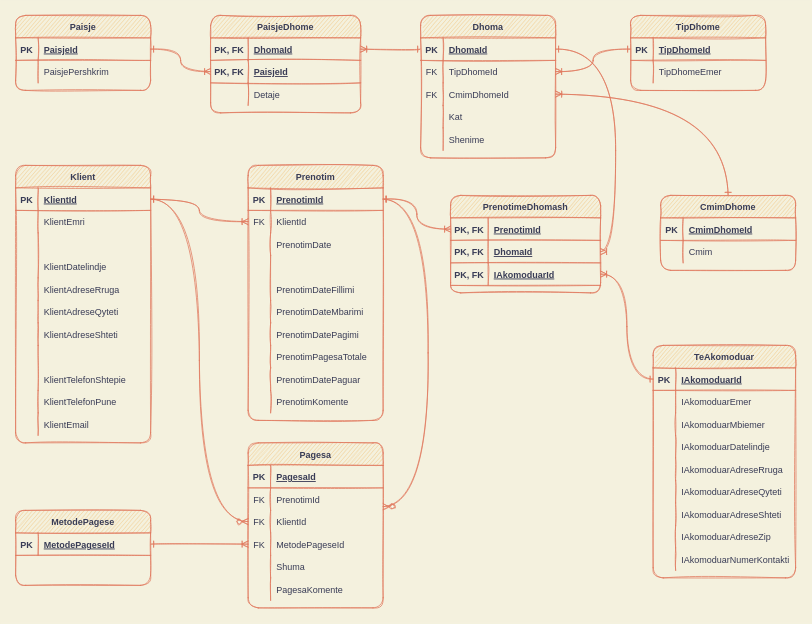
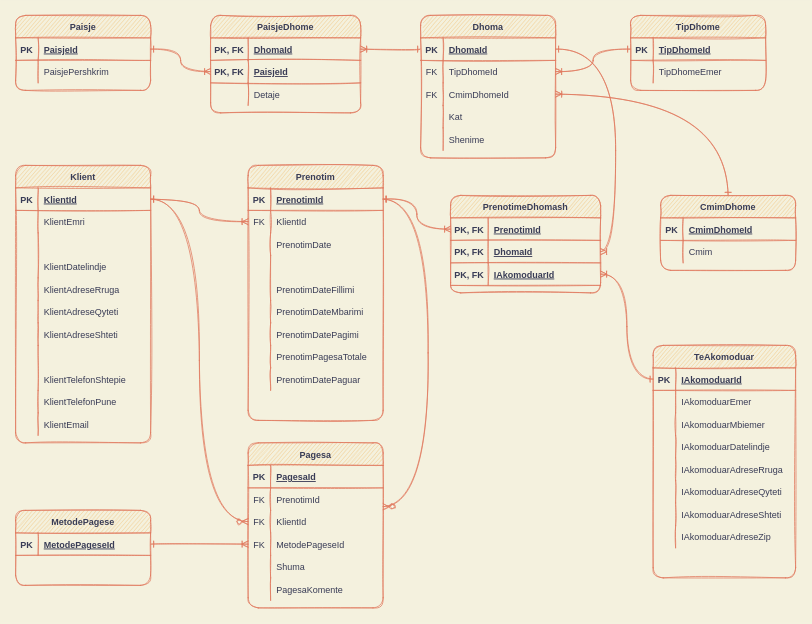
(327, 402) -> none
(735, 559) -> none
